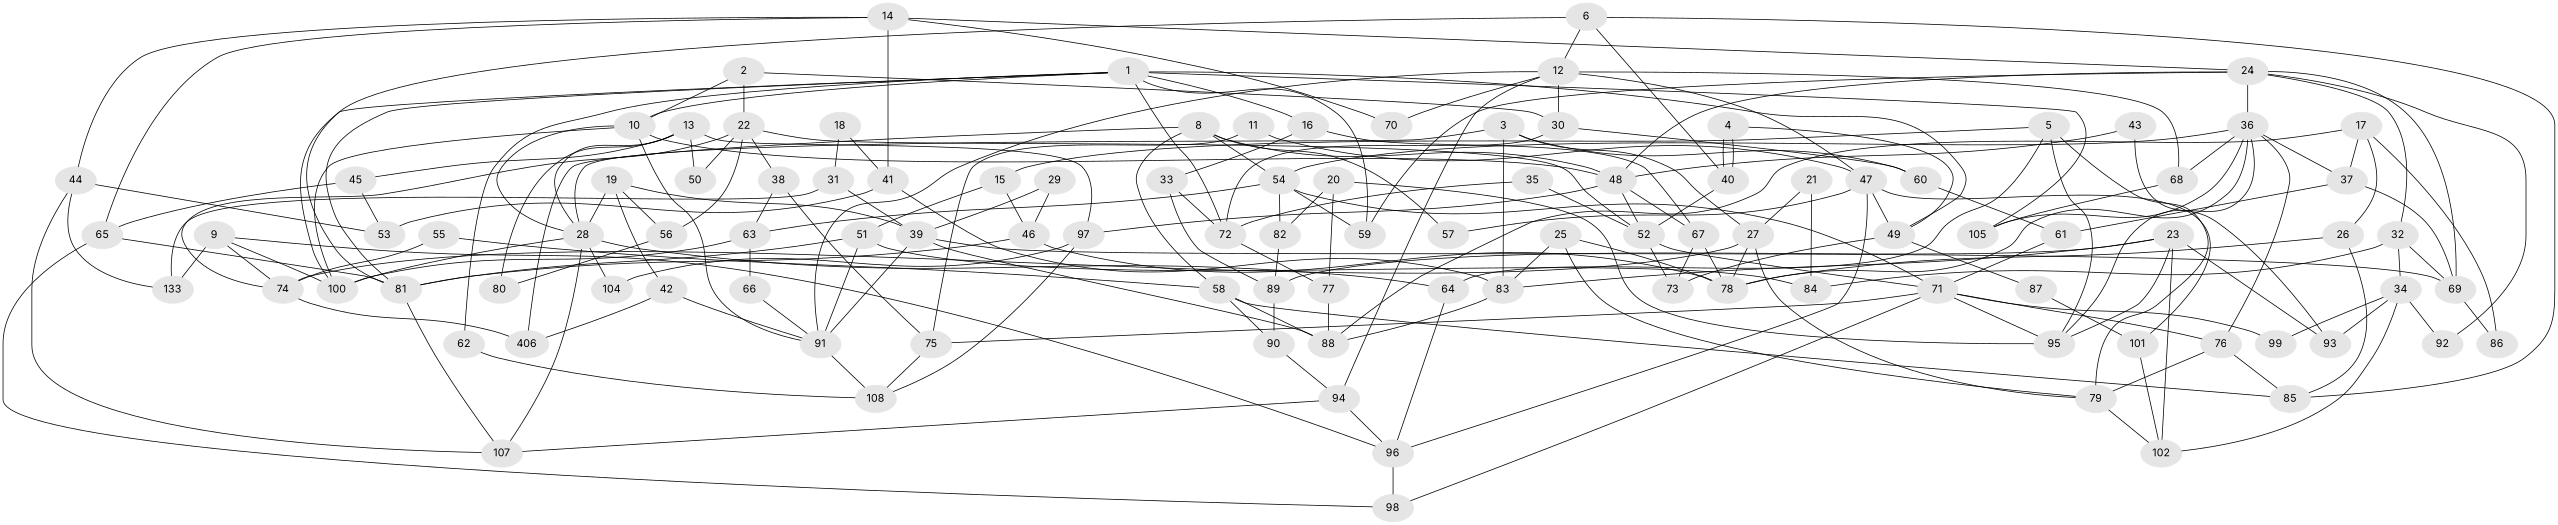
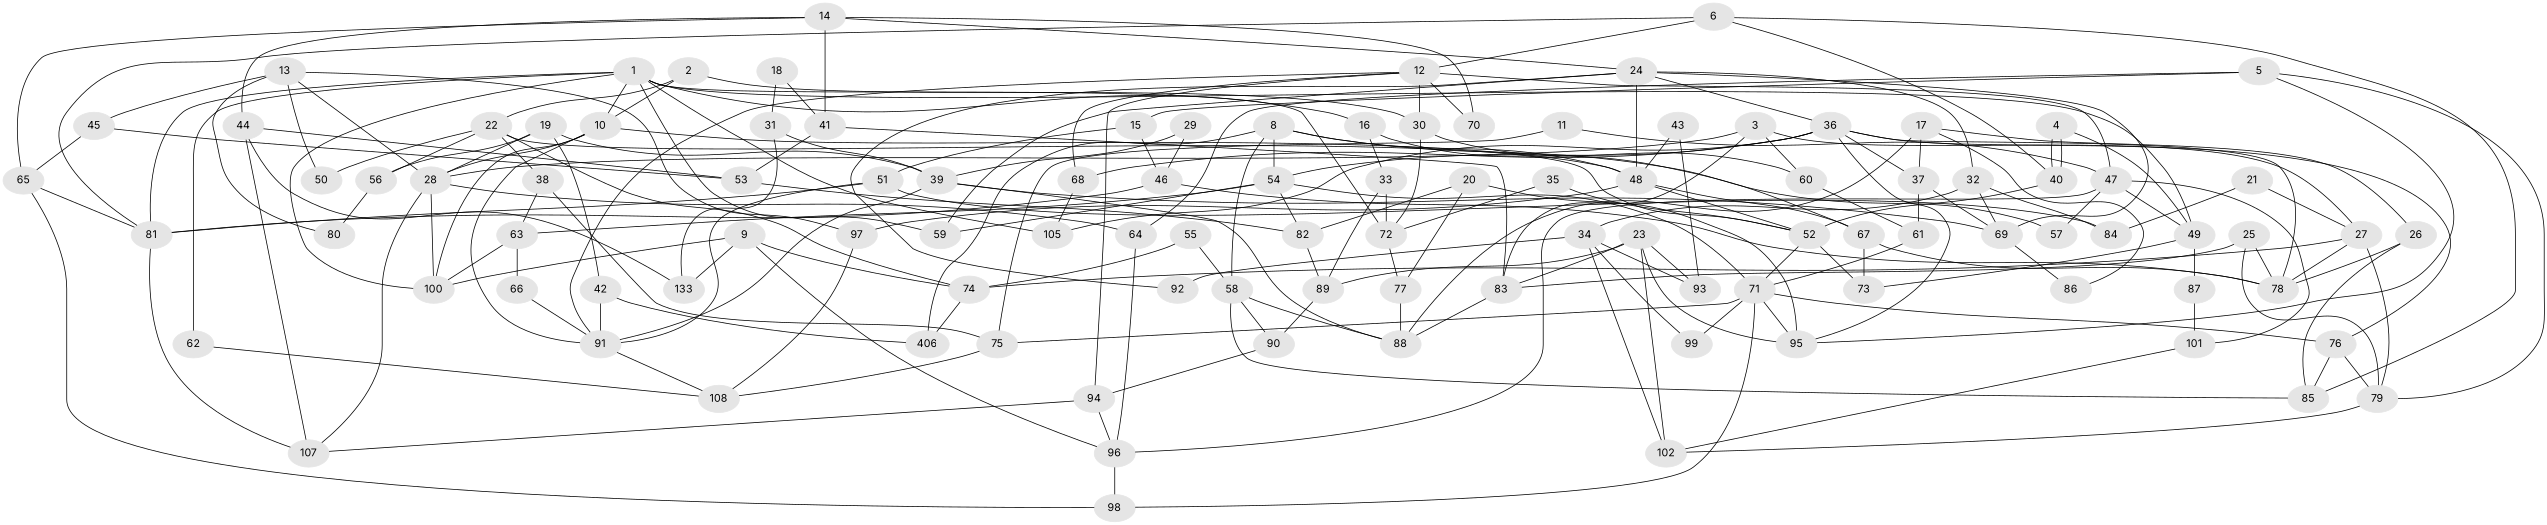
none -> (1023, 206)
(612, 290) -> none
